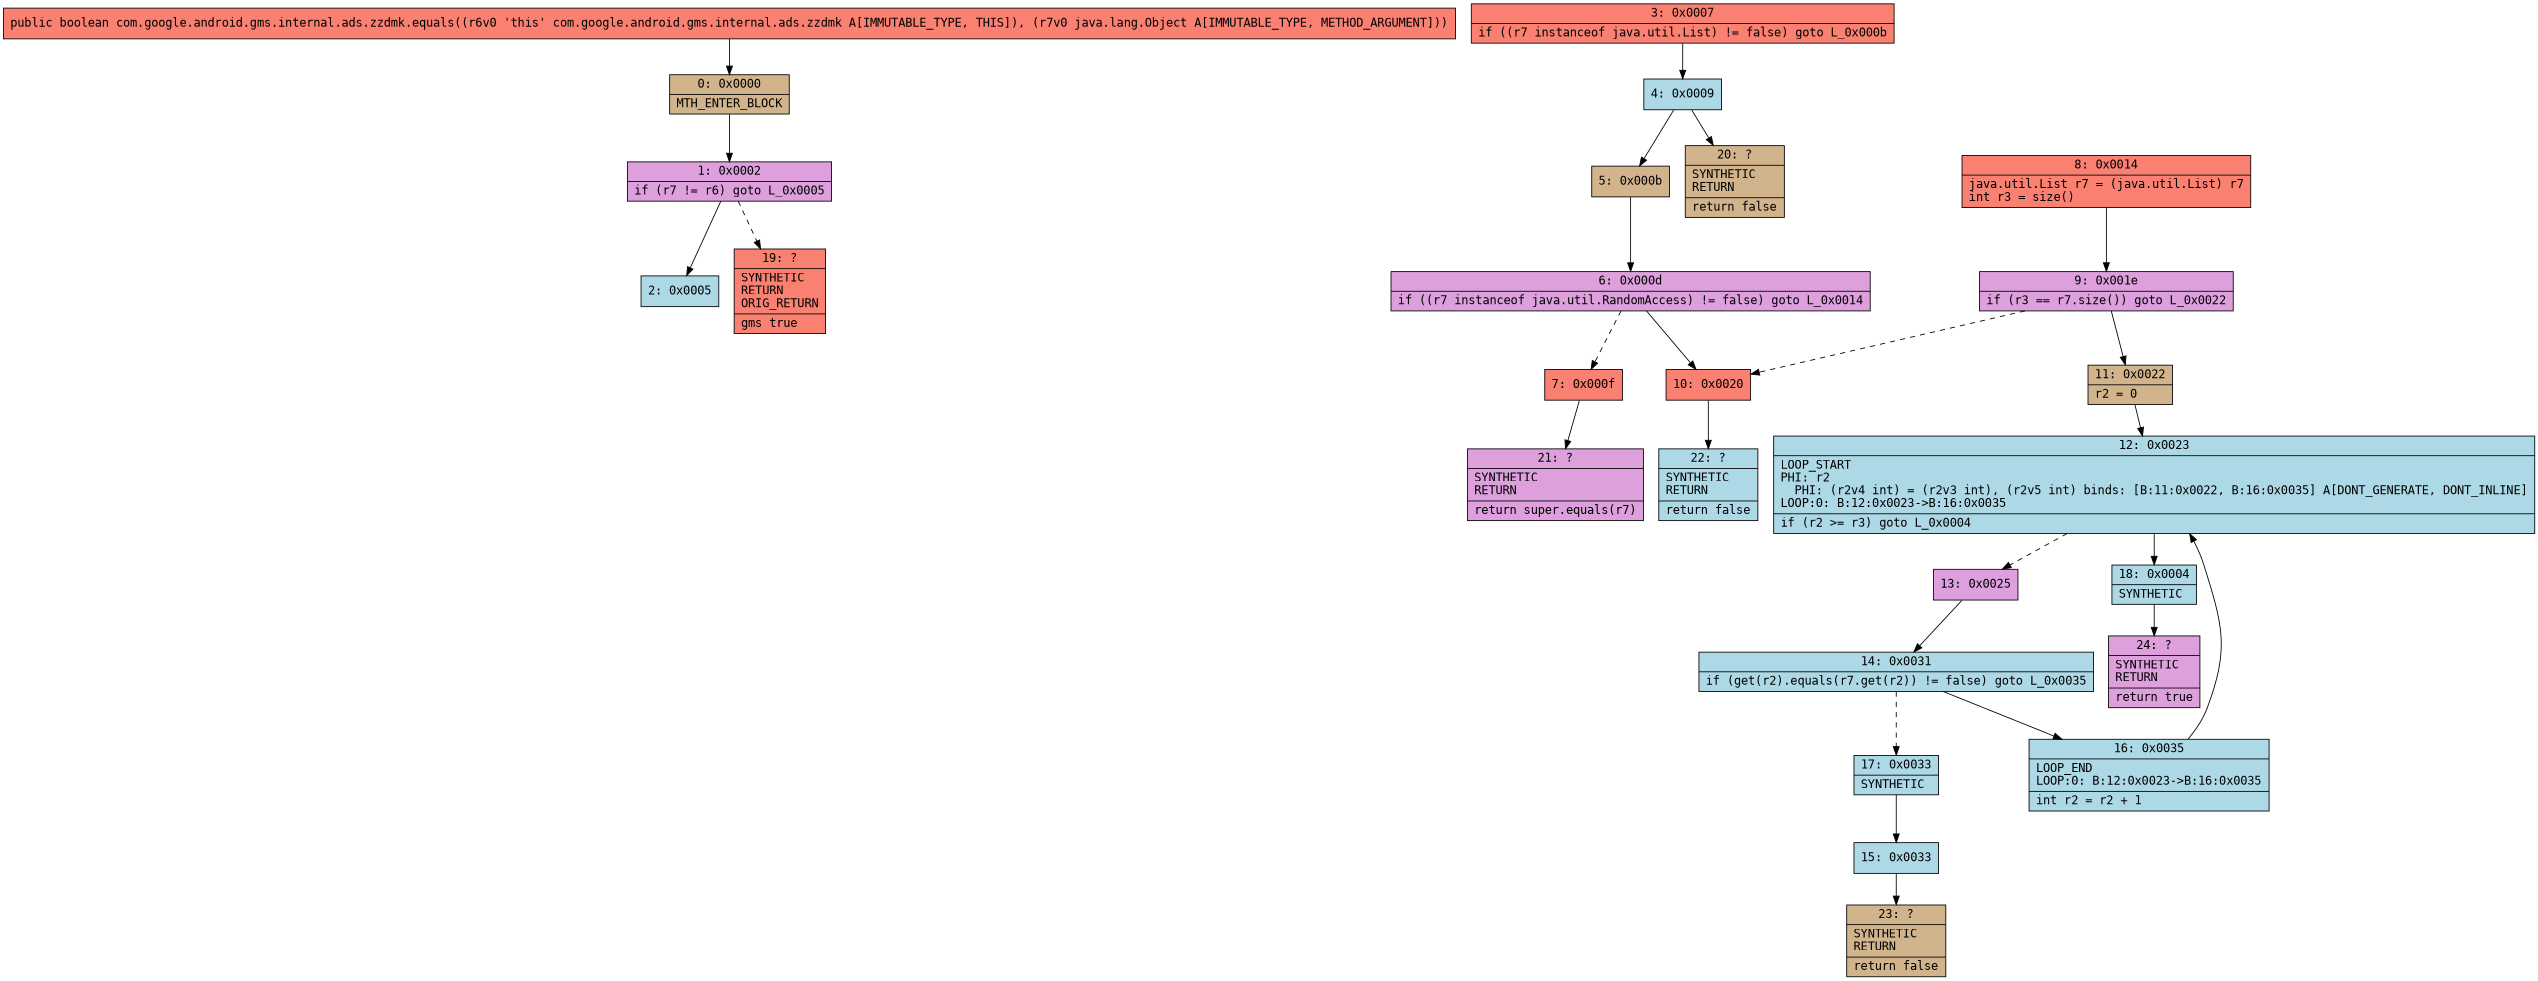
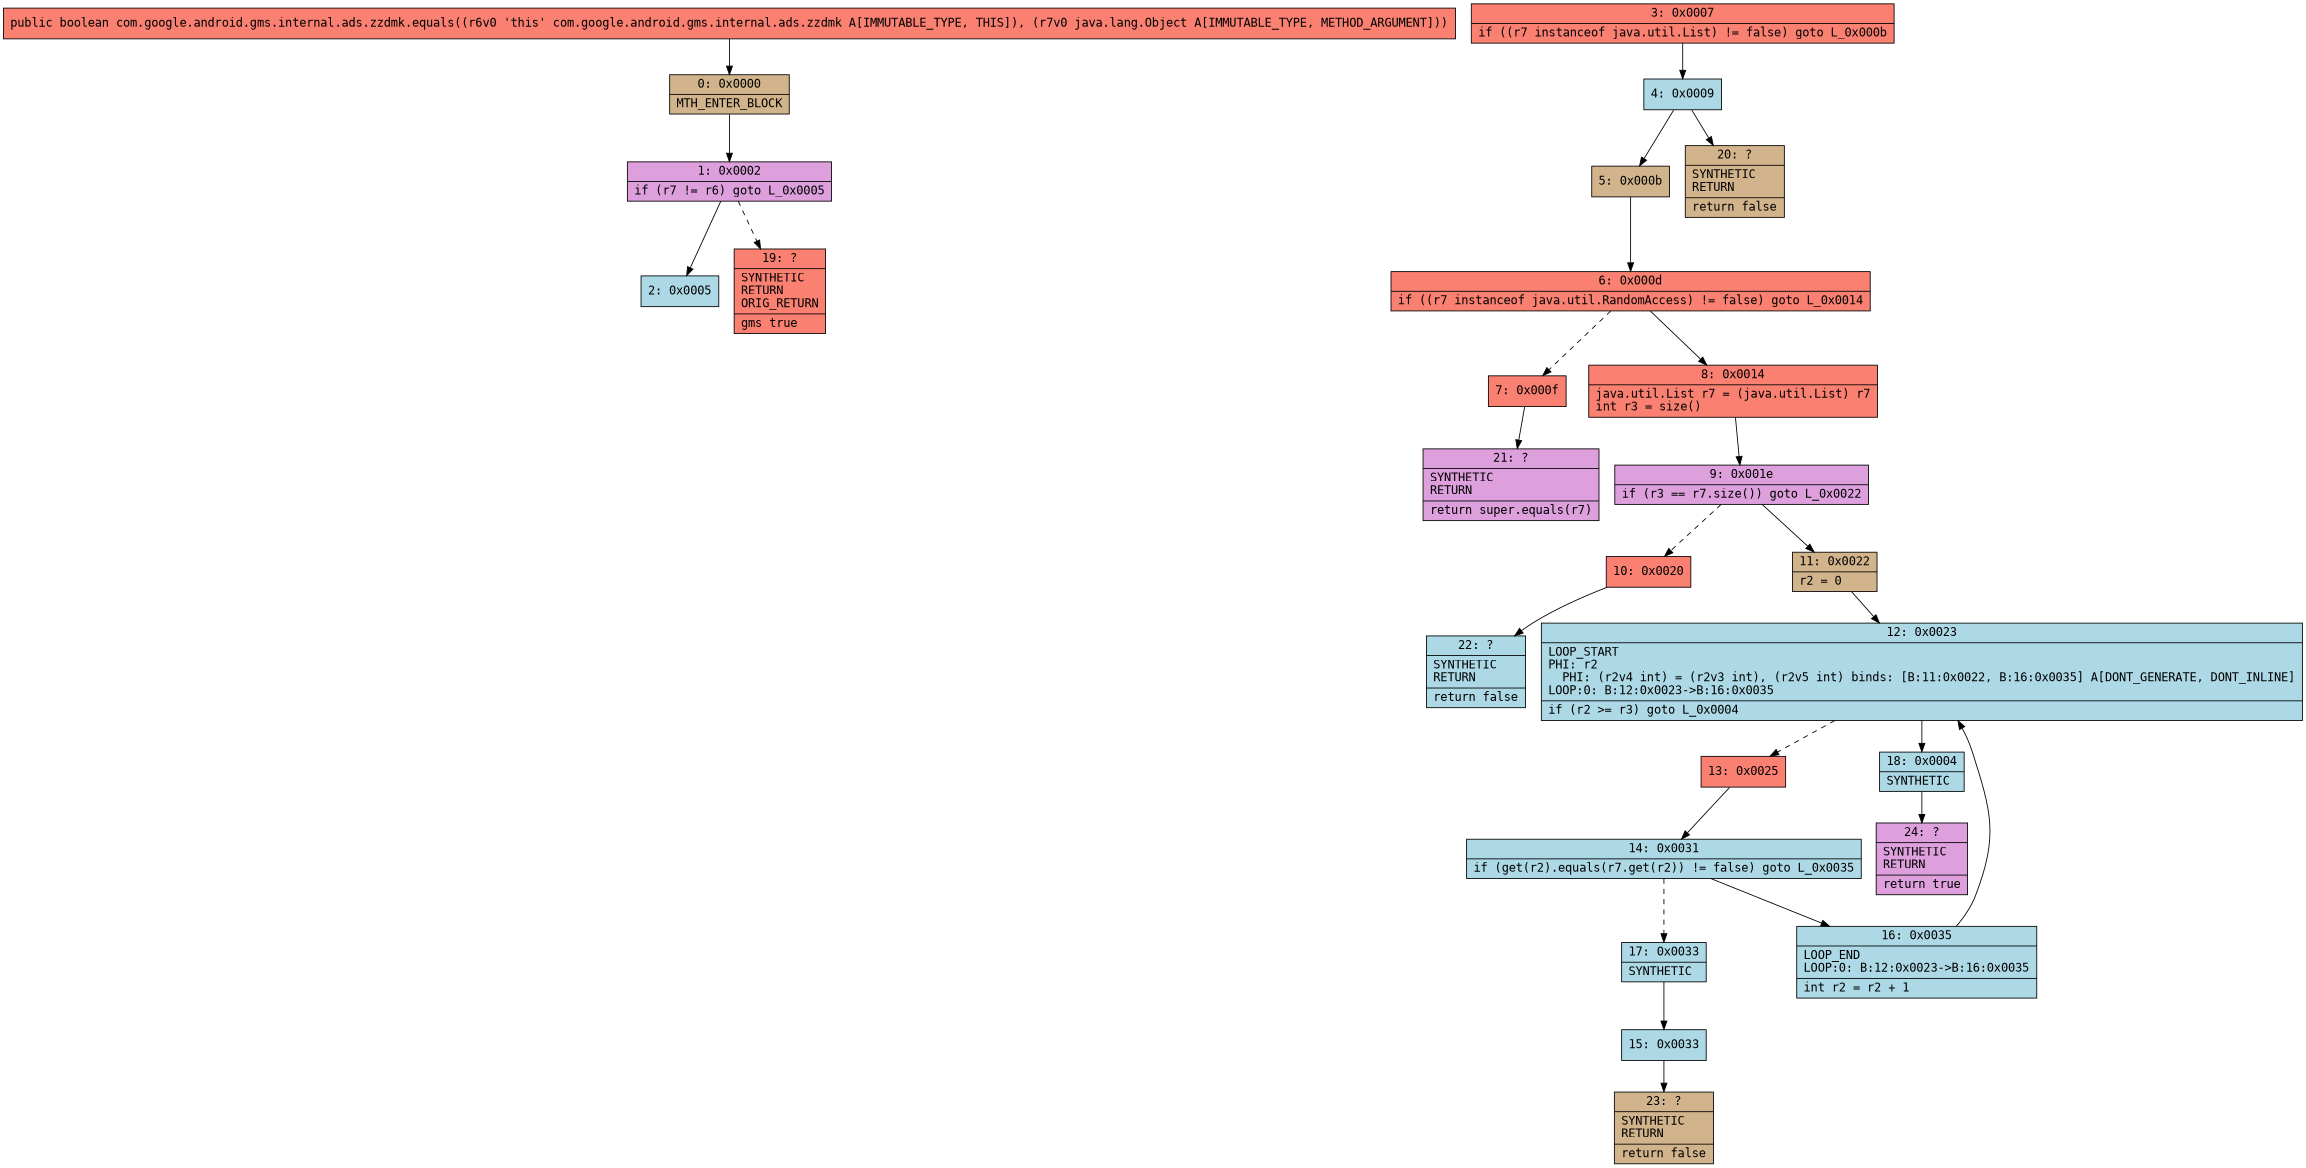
(1631, 291) -> (1631, 291)
(1668, 337) -> (1675, 335)
(1976, 585) -> (1743, 772)
